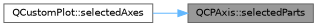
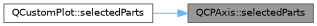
(78, 13) -> (78, 13)
